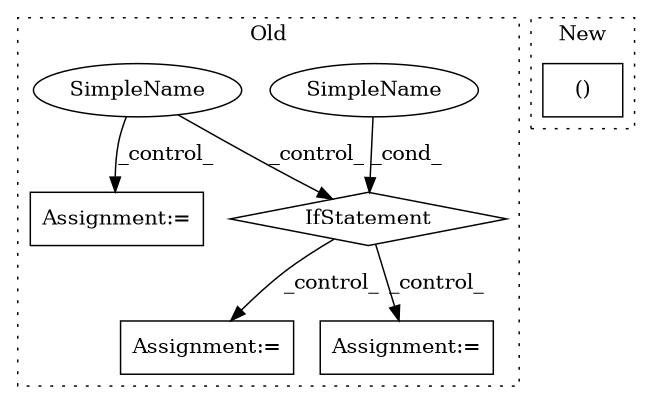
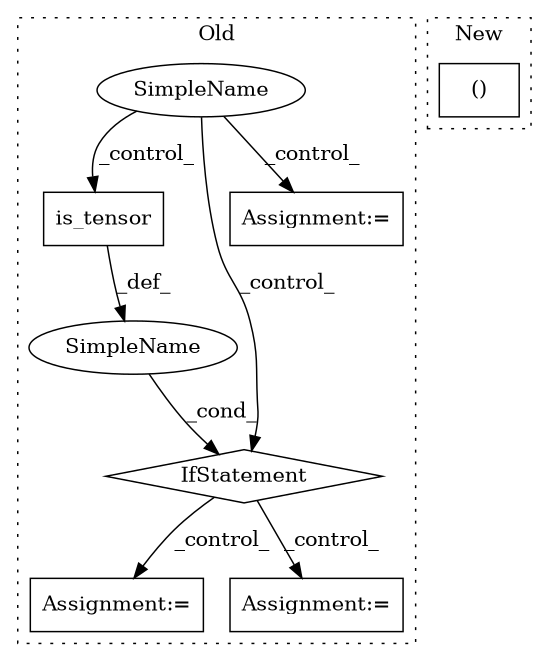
none -> (104, 219)
